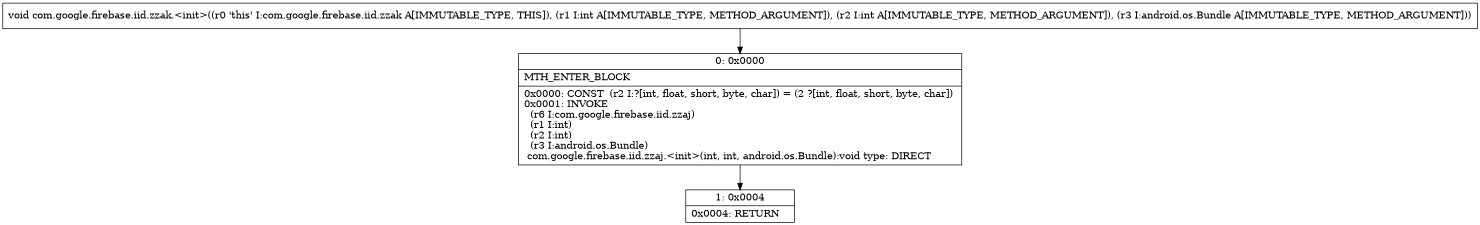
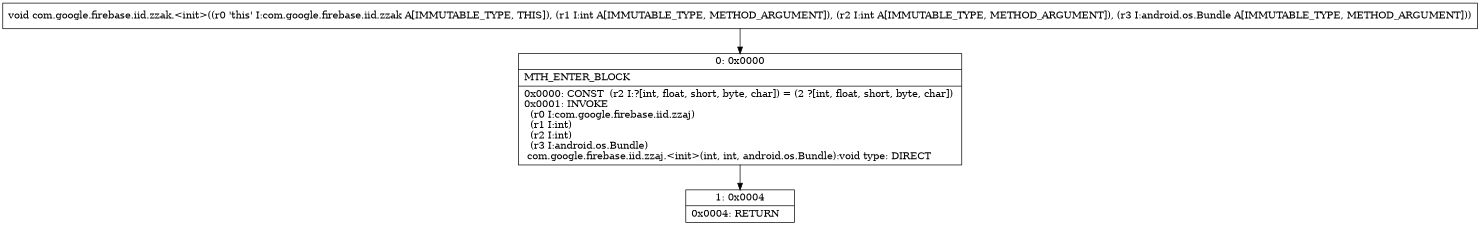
(609, 115) -> (609, 115)
